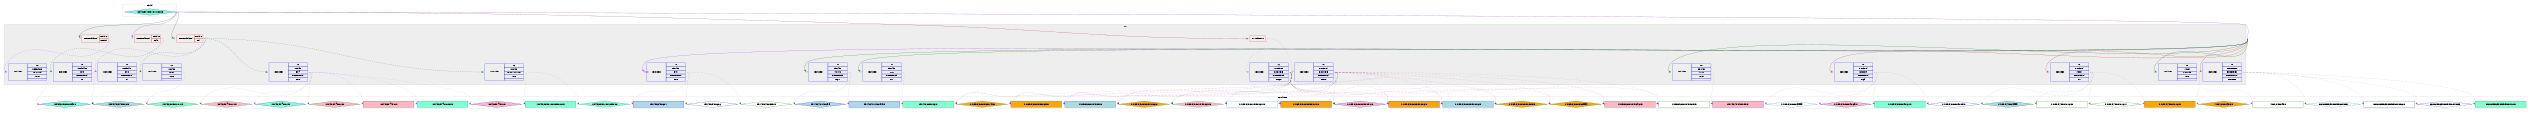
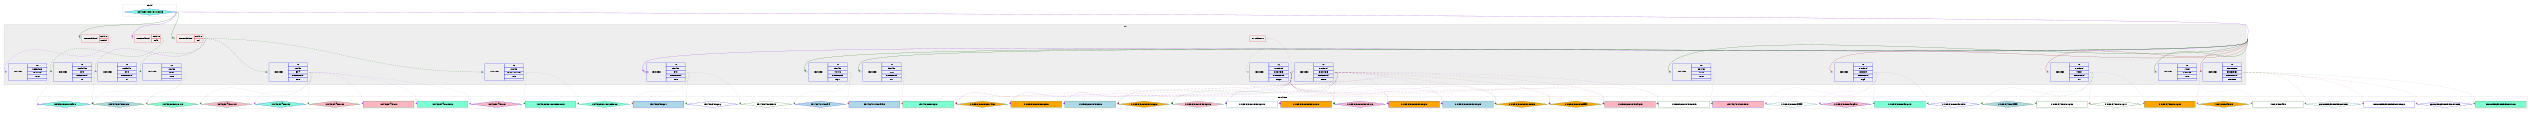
(711, 19) -> none
